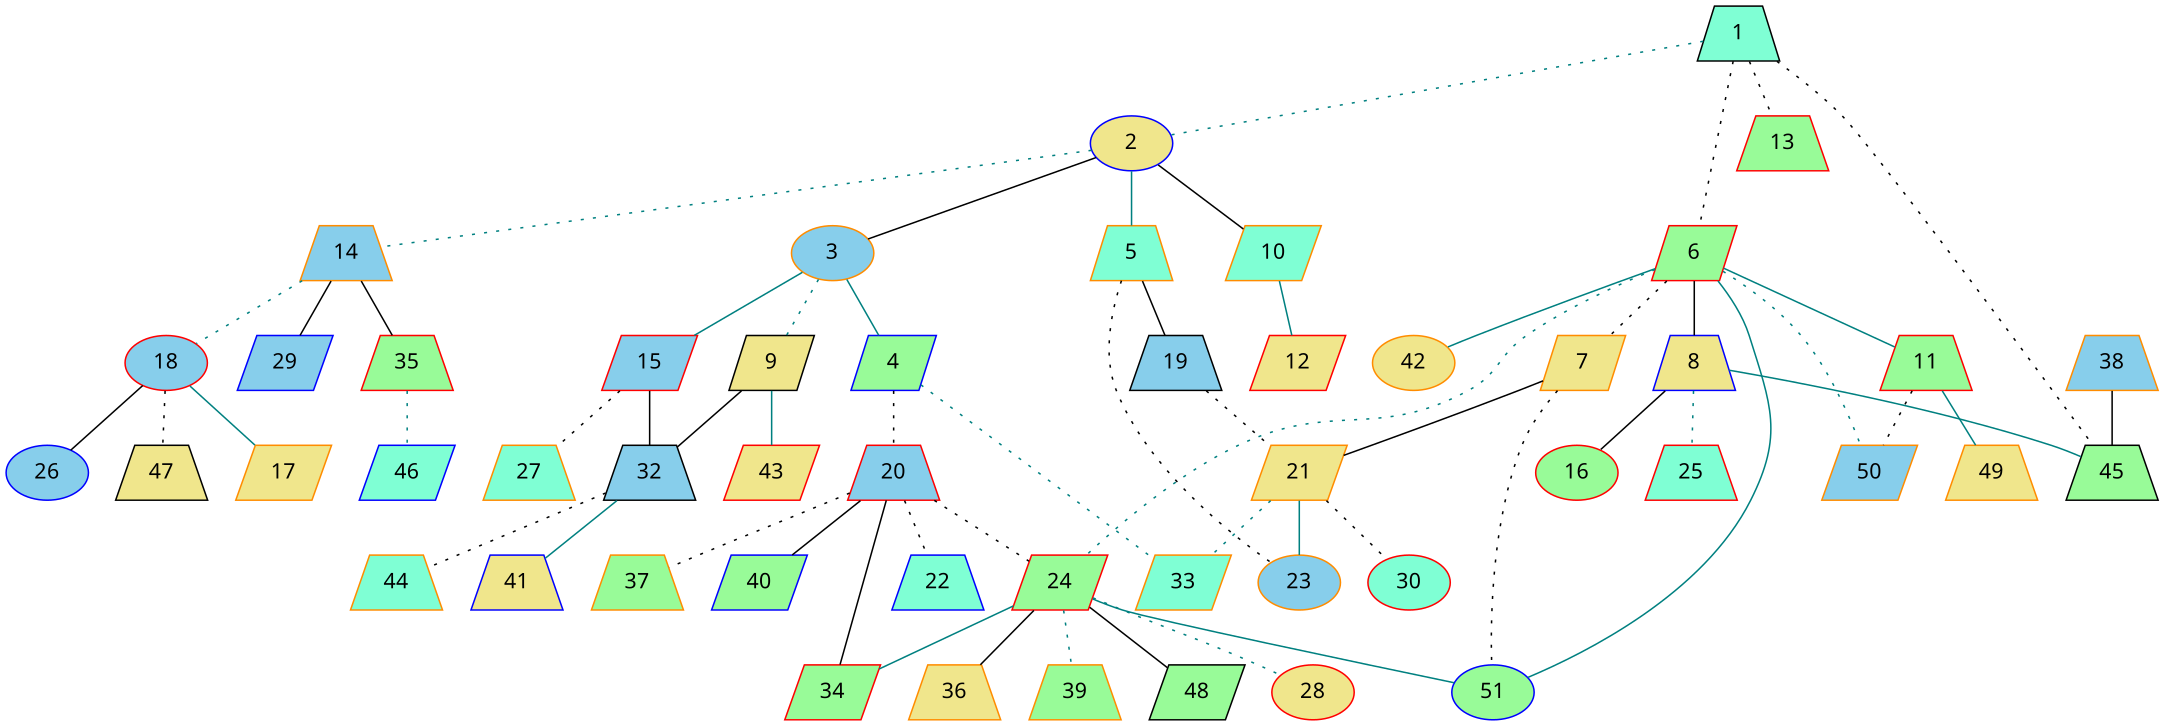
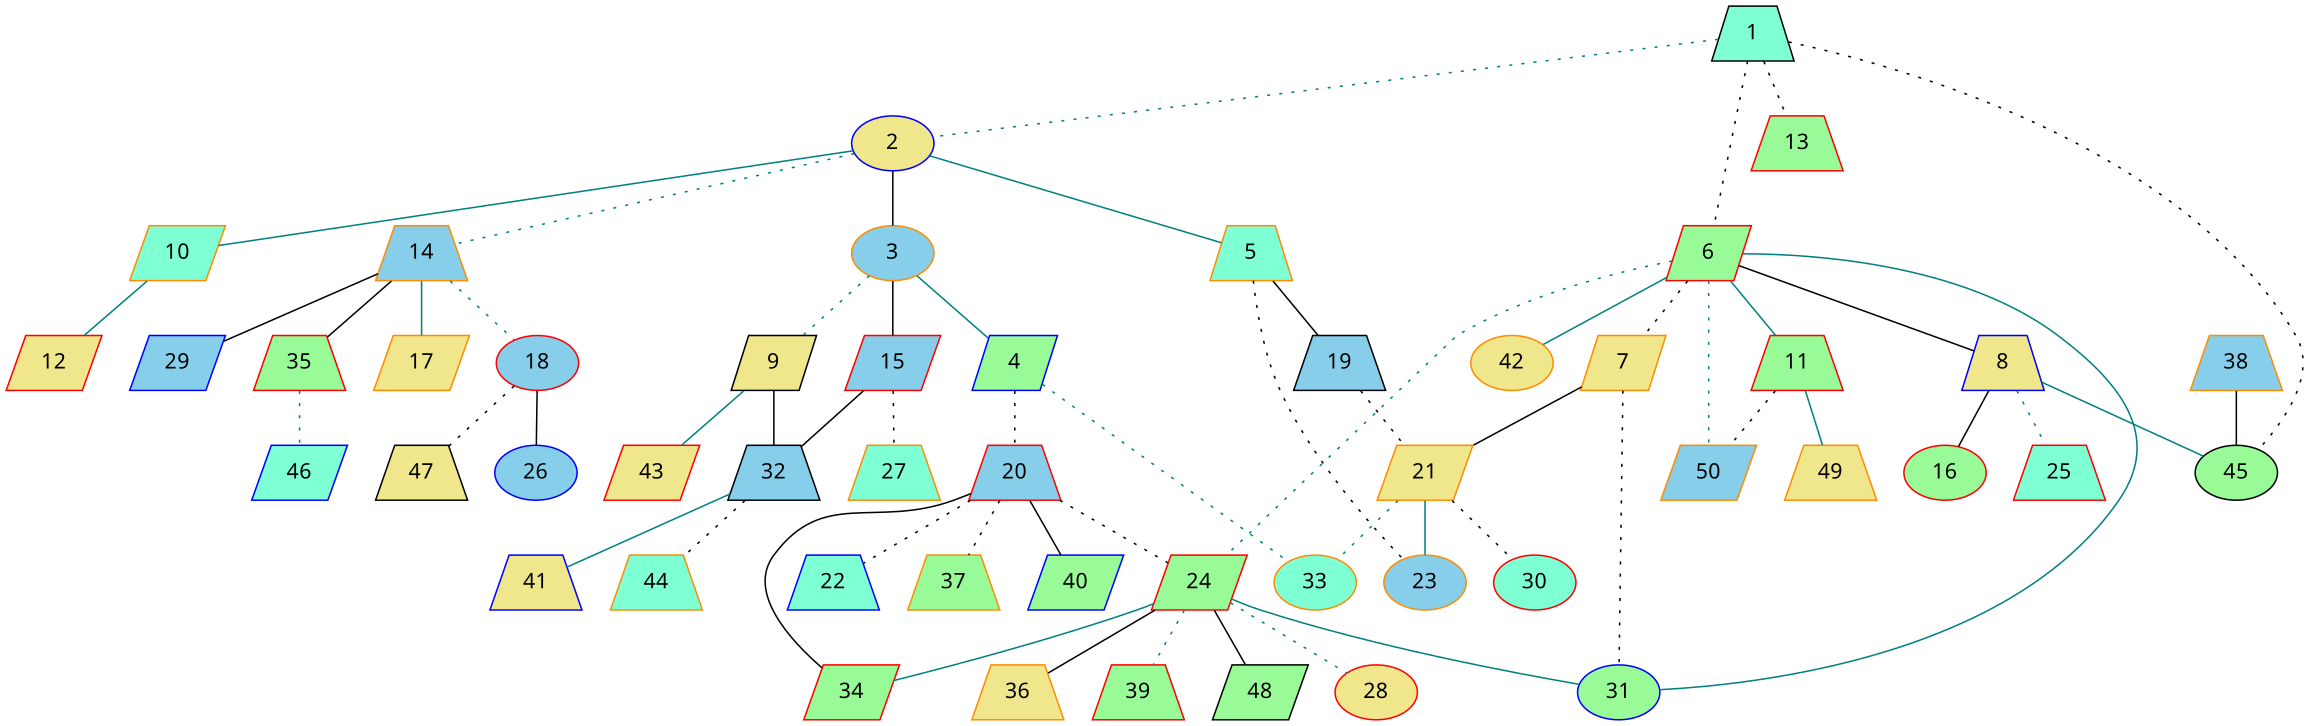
(1201, 197) -> (536, 198)
(748, 304) -> (893, 308)
(222, 416) -> (422, 308)
(2112, 473) -> (2236, 473)
(1183, 583) -> (1315, 583)
(1075, 692) -> (1138, 692)
(1493, 692) -> (1619, 692)
